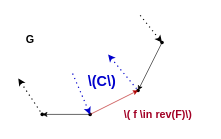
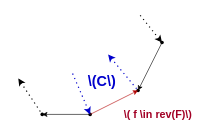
(30, 39) -> none
